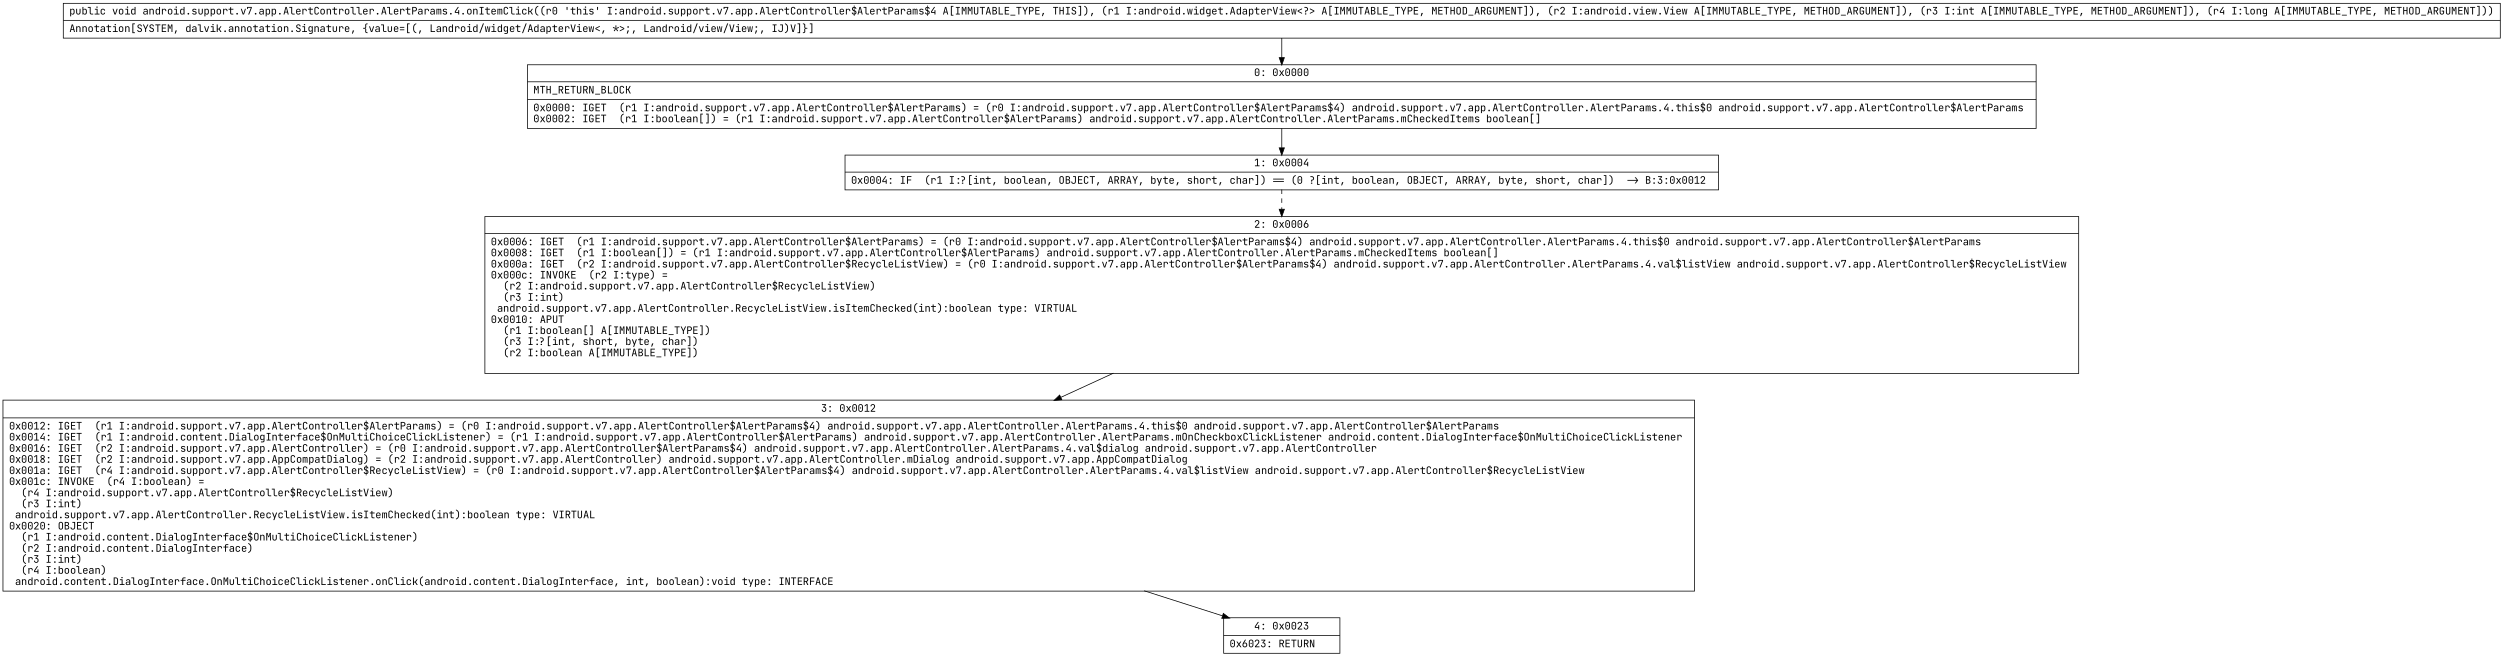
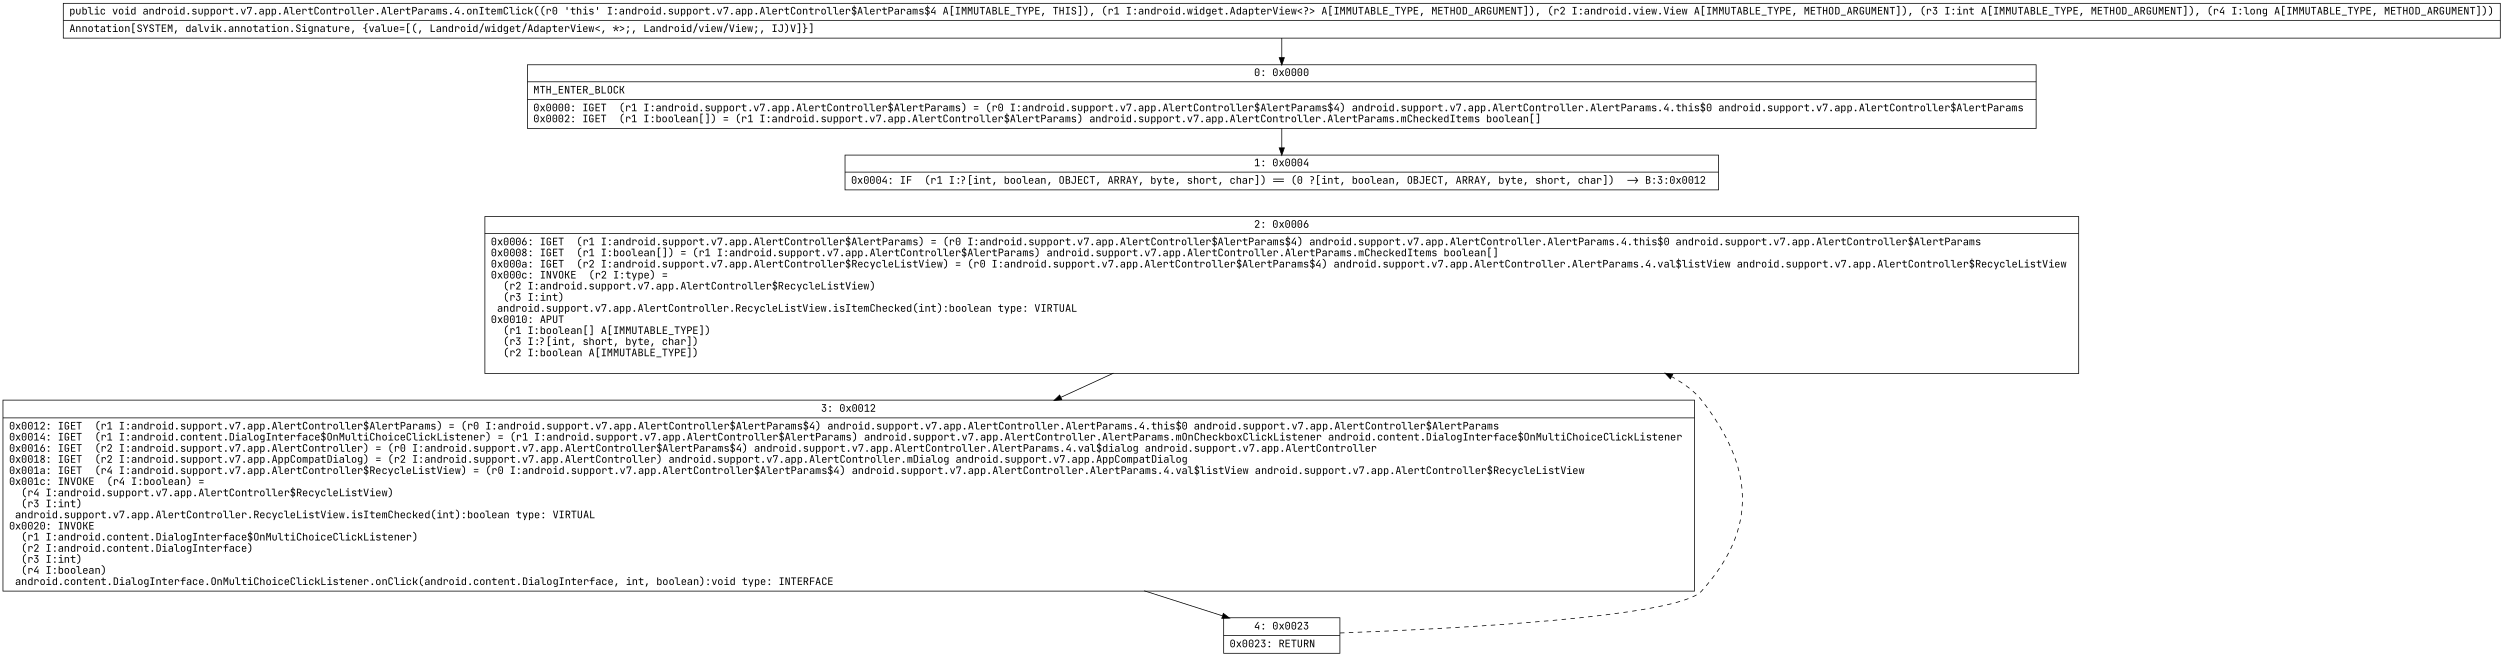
(583, 90) -> (579, 90)
(1282, 199) -> (1647, 609)
(58, 526) -> (58, 526)
(1282, 644) -> (1282, 644)
